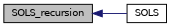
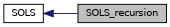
(115, 13) -> (66, 13)
